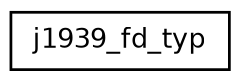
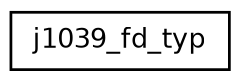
(120, 41) -> (120, 41)
